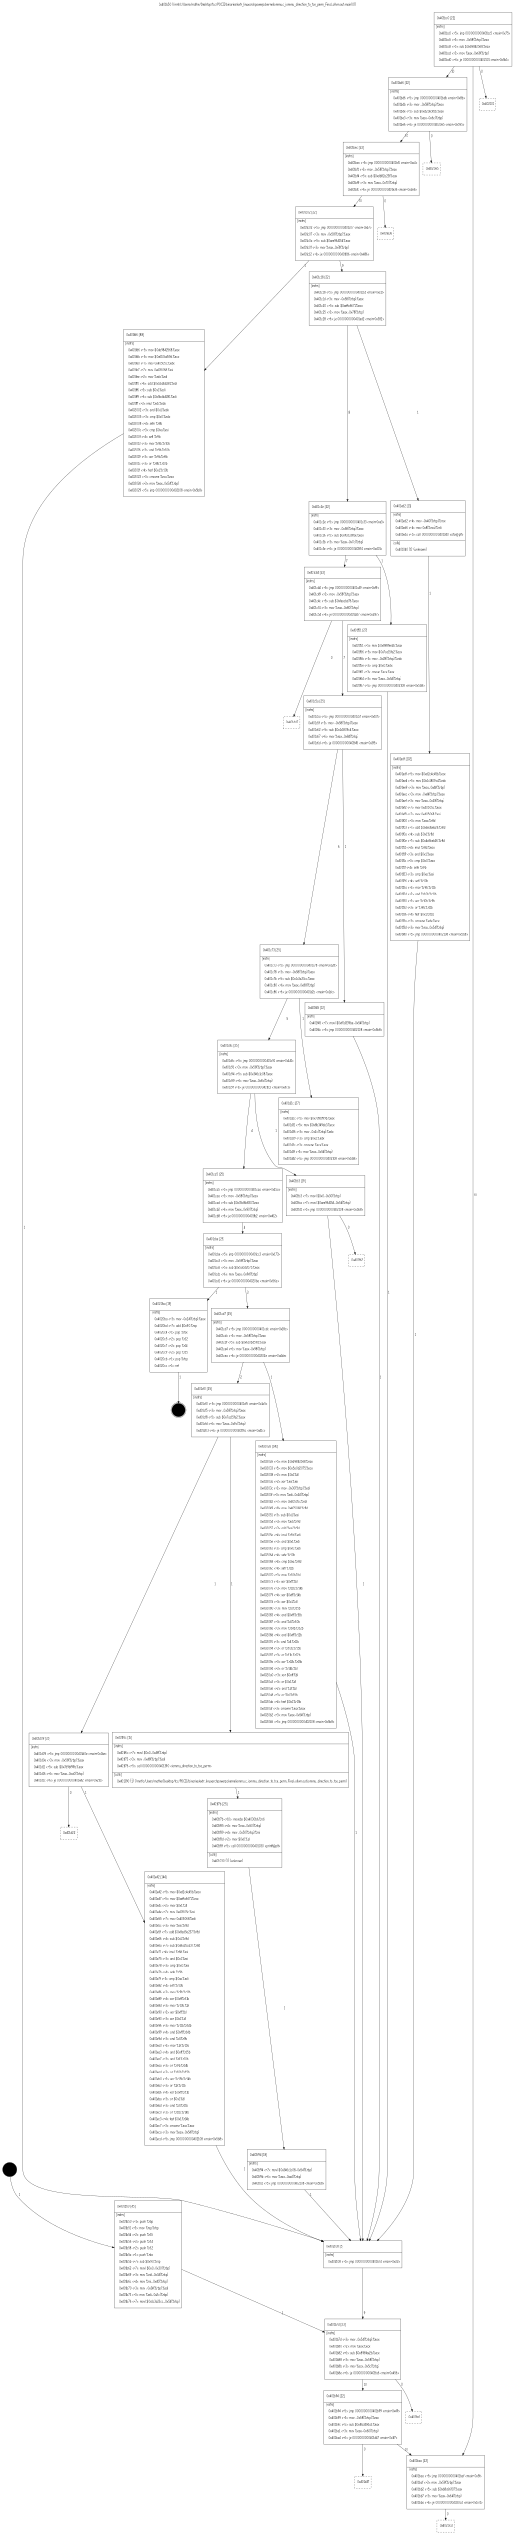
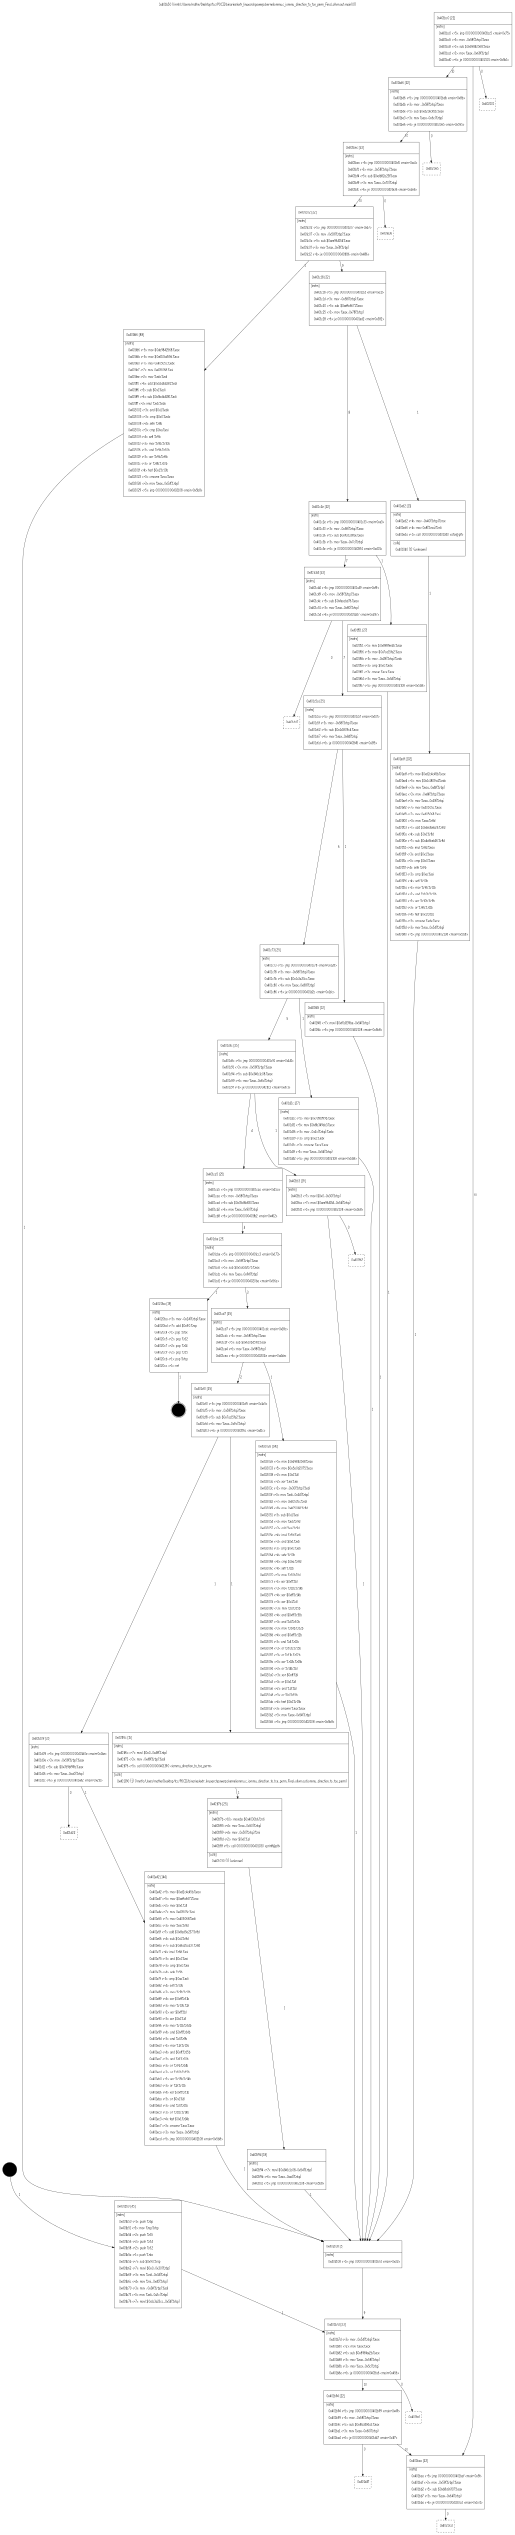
none -> (371, 1696)
